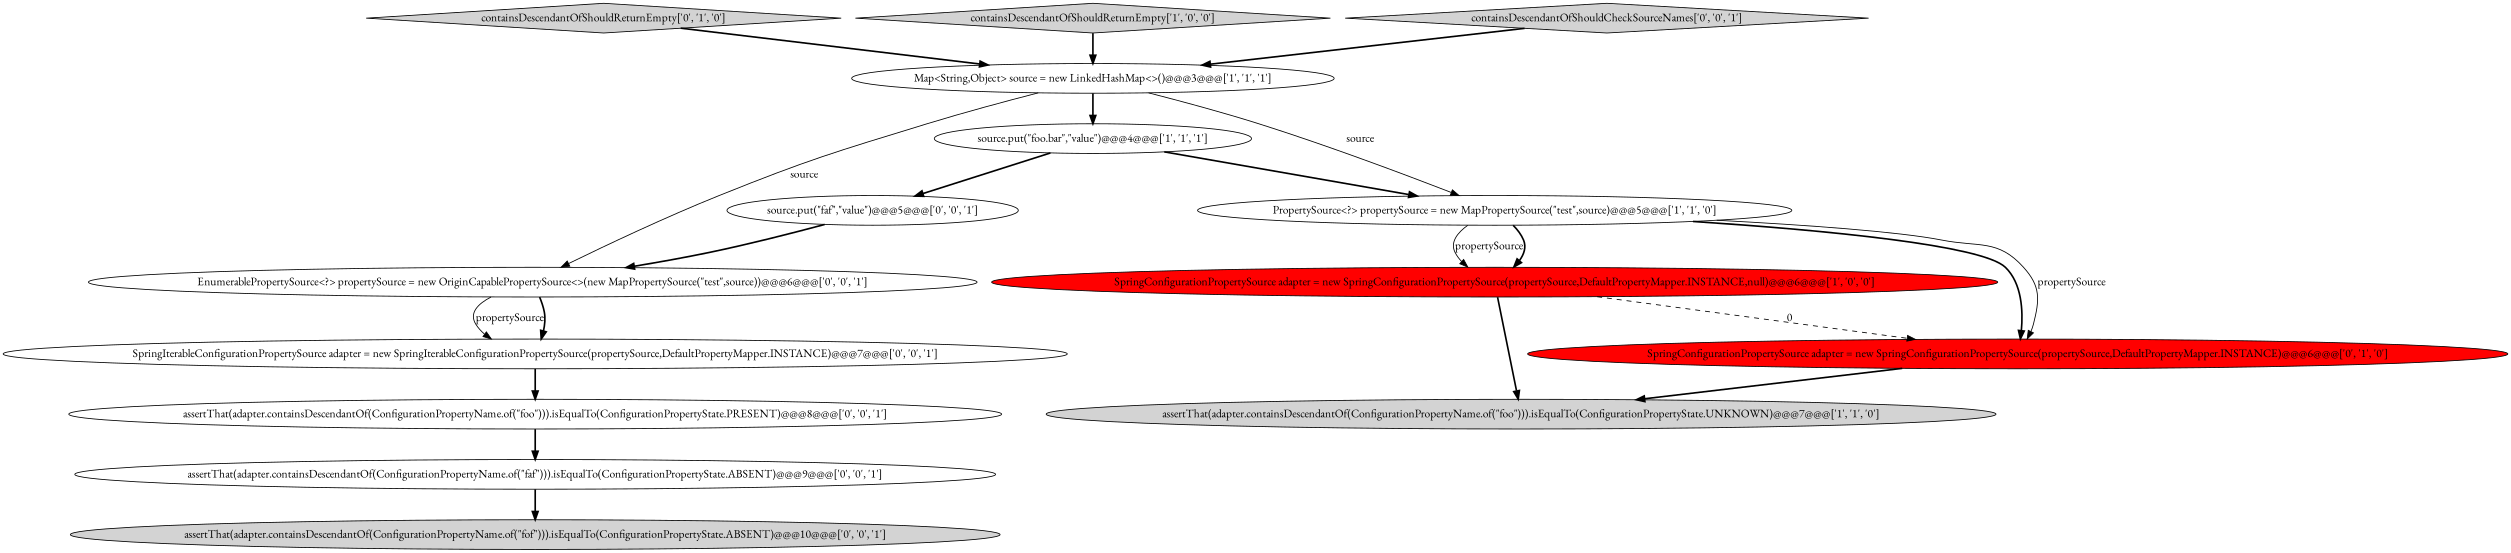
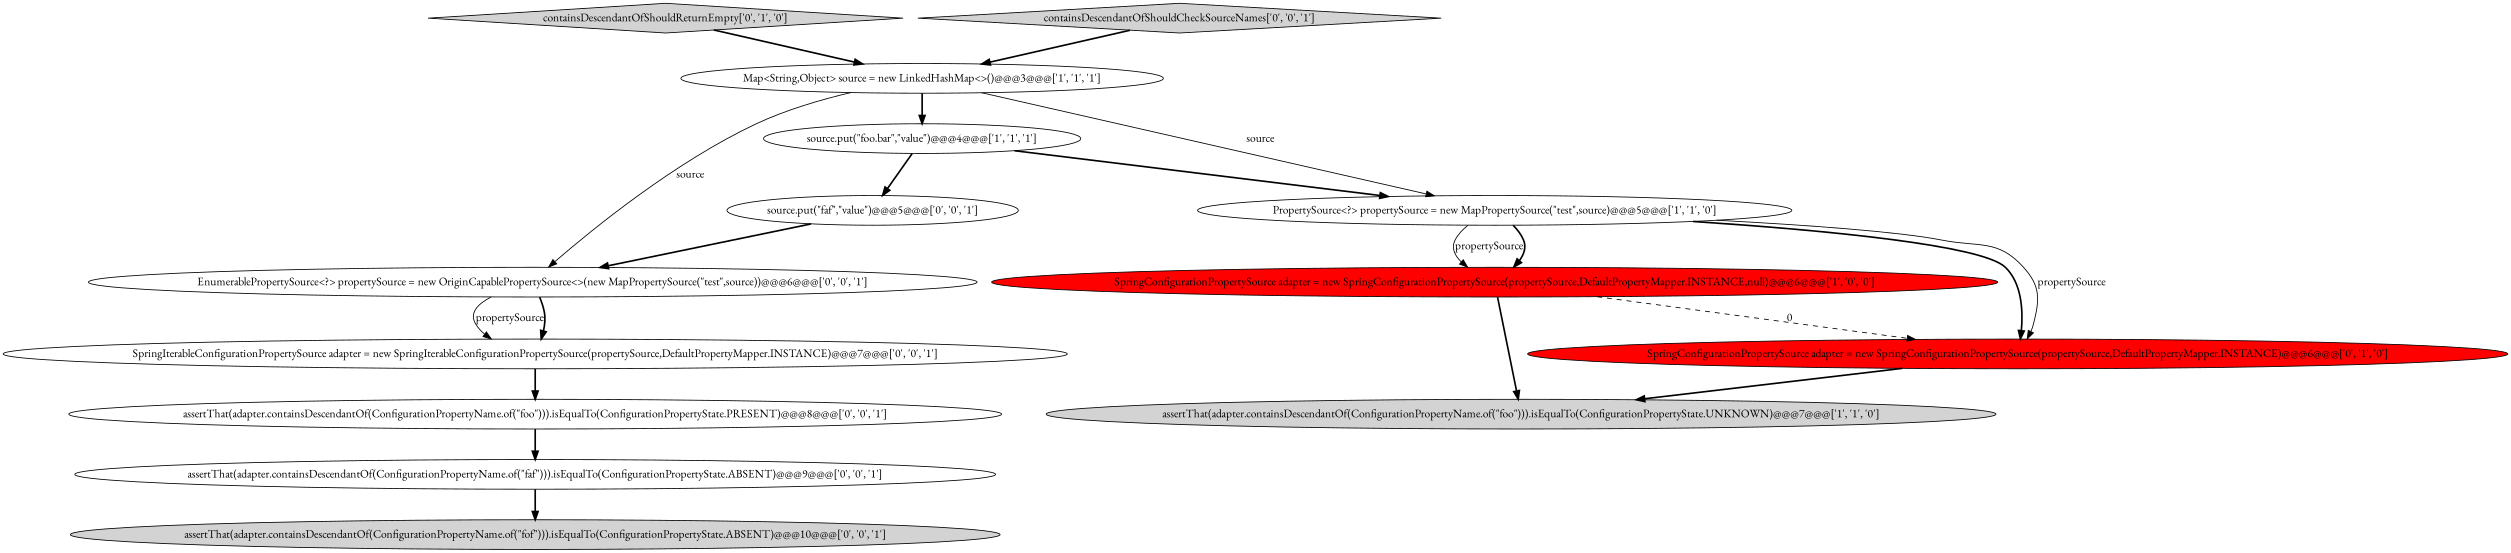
(1093, 18) -> none
